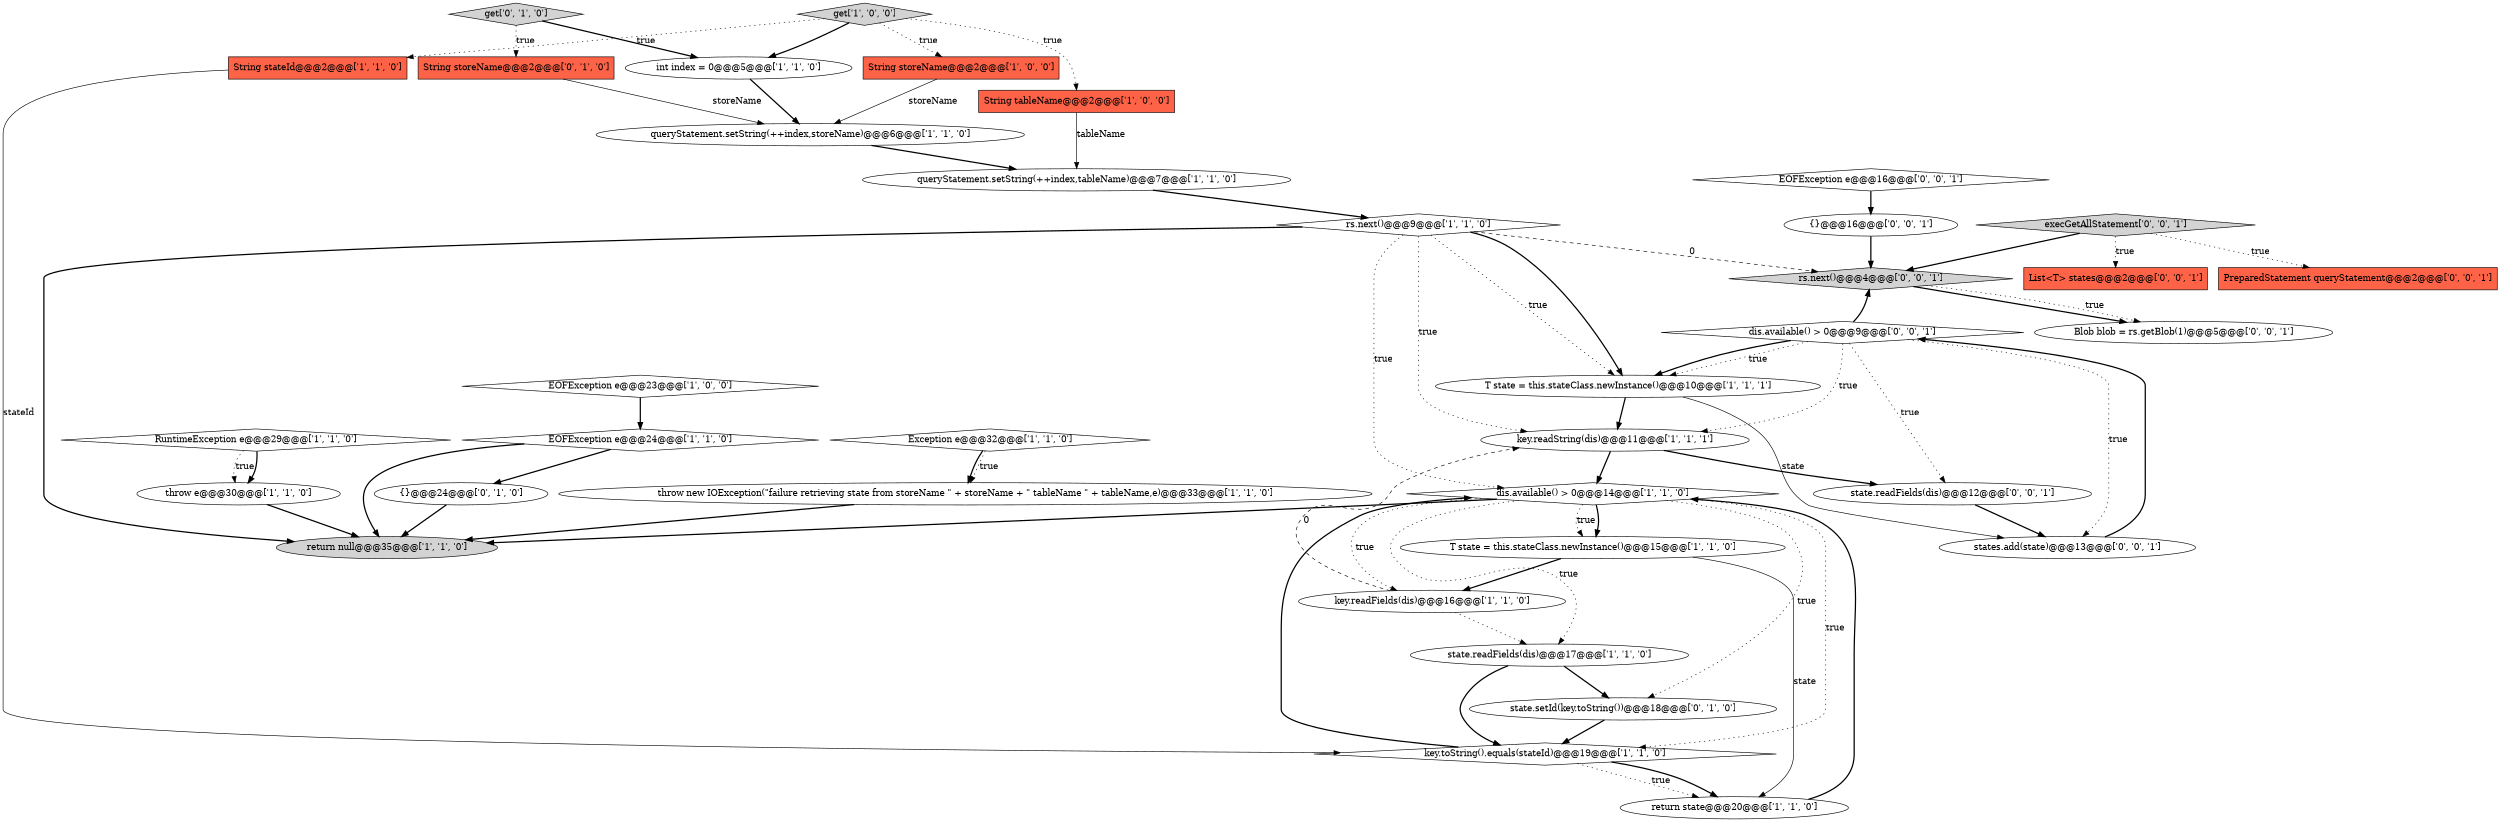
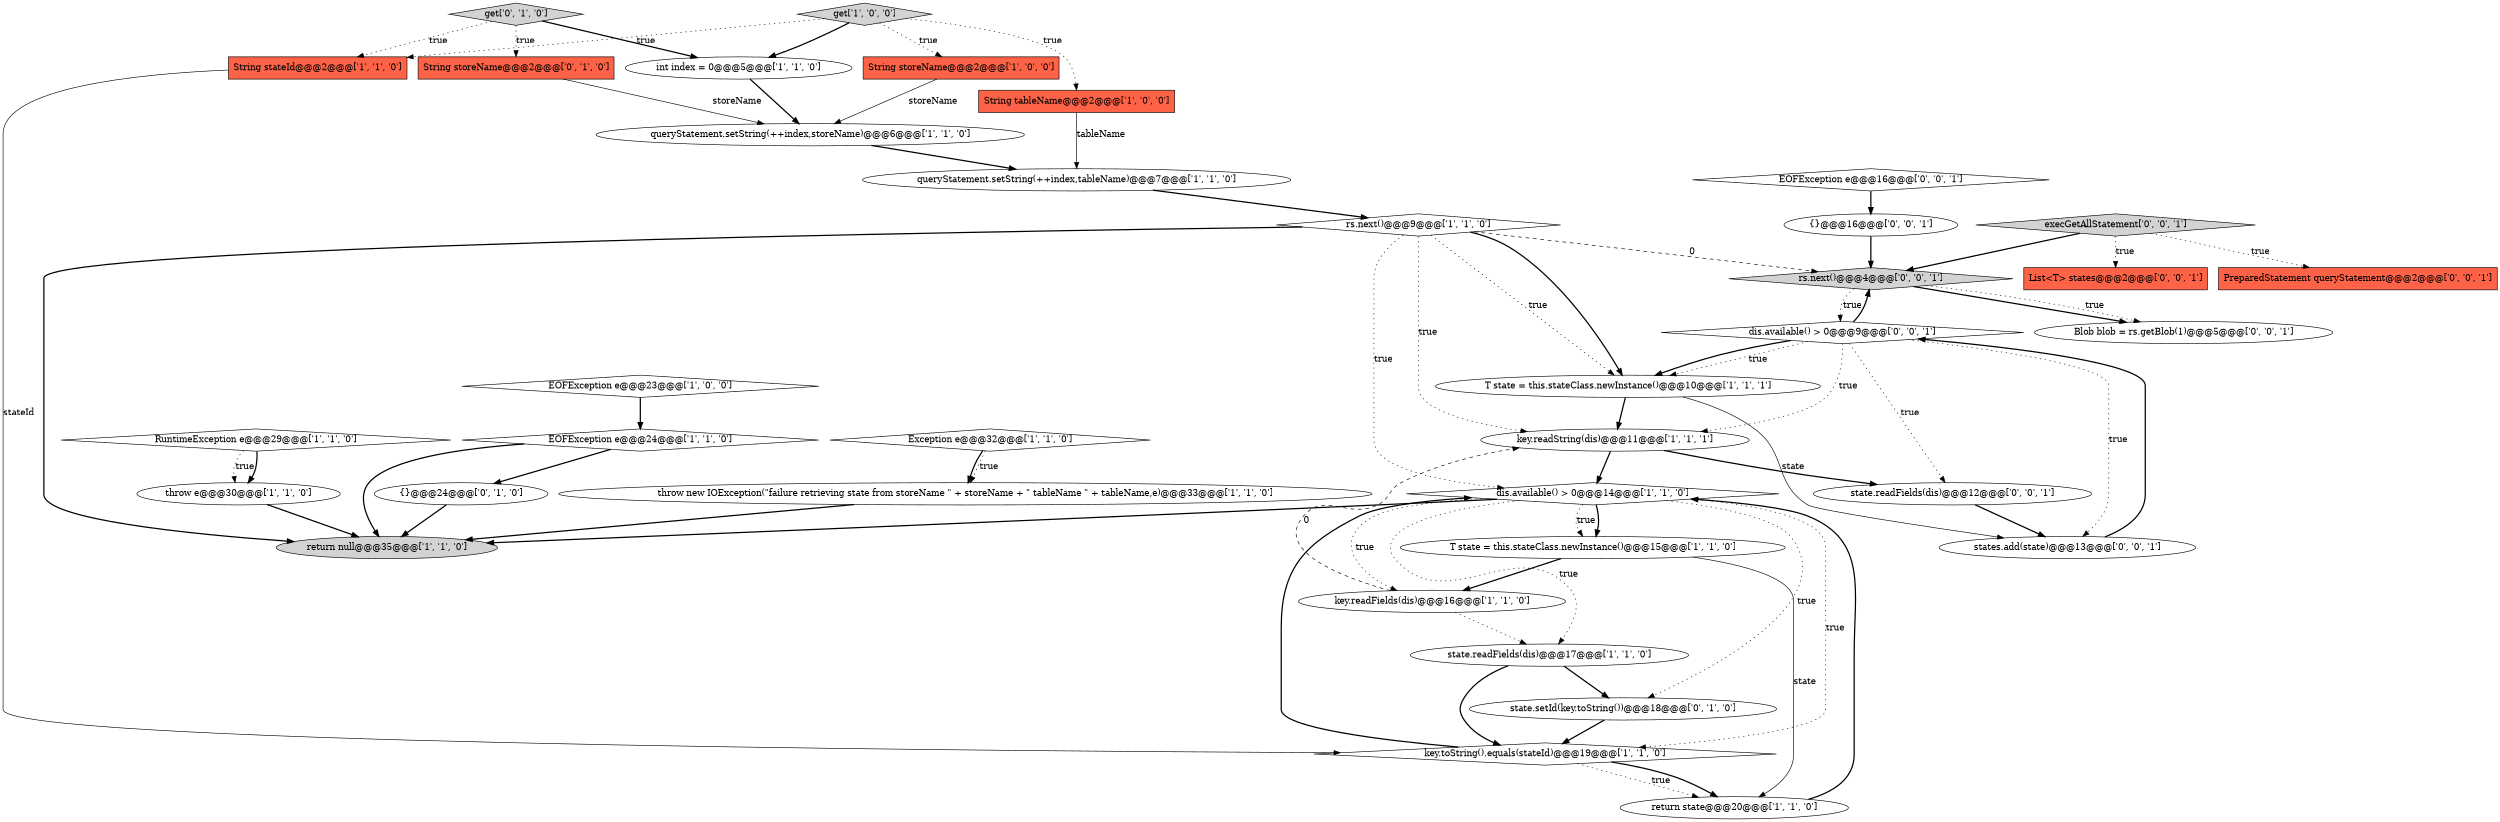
none -> (427, 38)
none -> (1844, 300)
